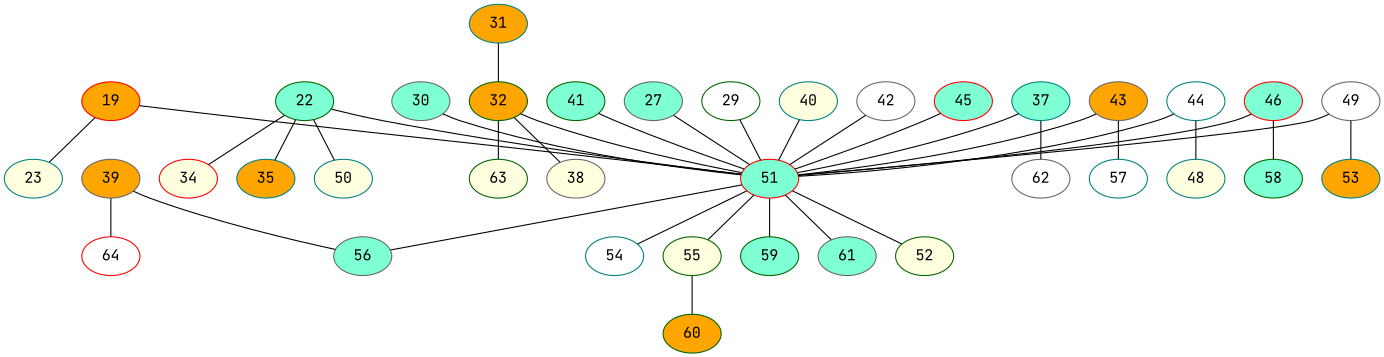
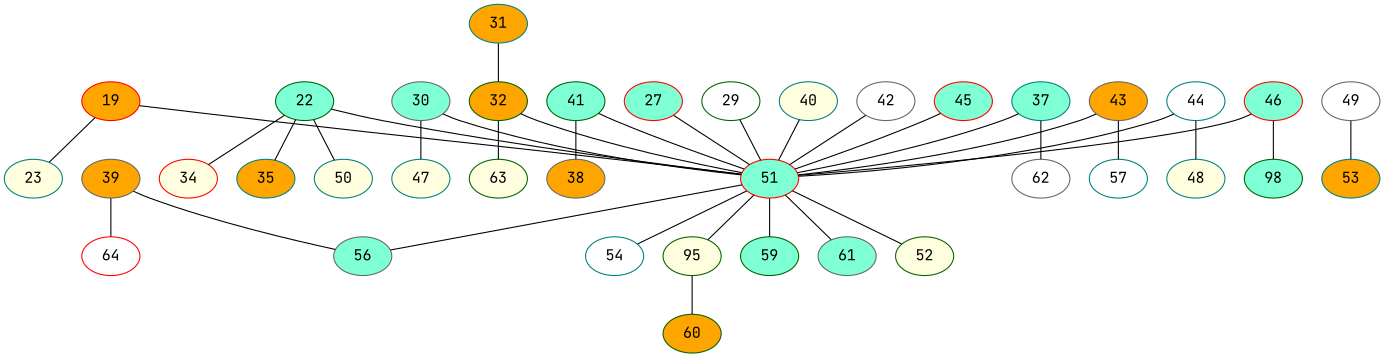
(653, 101) -> (653, 101)
(530, 133) -> (576, 140)
(1184, 138) -> none
none -> (421, 179)
(576, 179) -> (576, 179)
(1273, 179) -> (1273, 179)
(692, 256) -> (692, 256)
